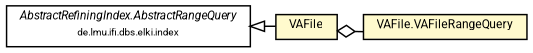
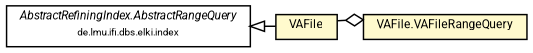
(359, 32) -> (341, 21)
